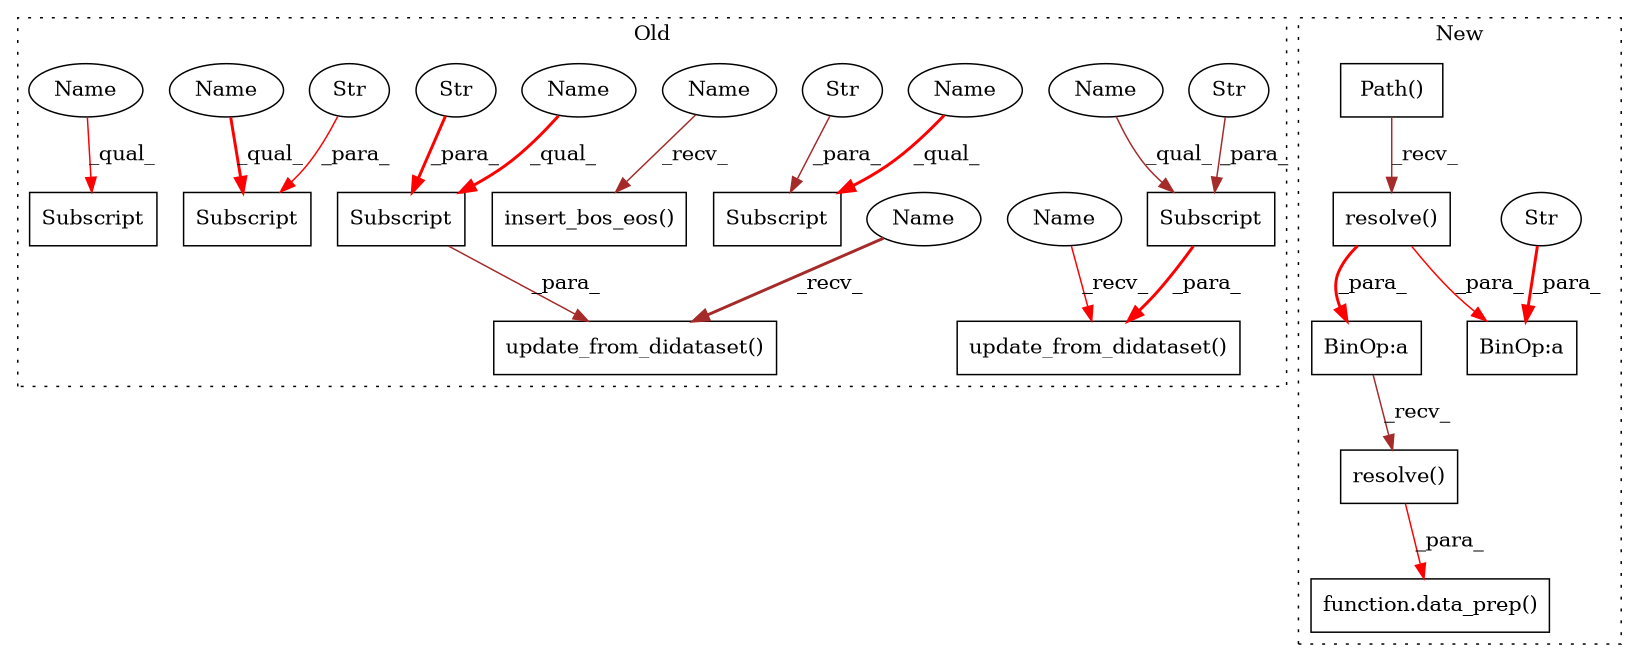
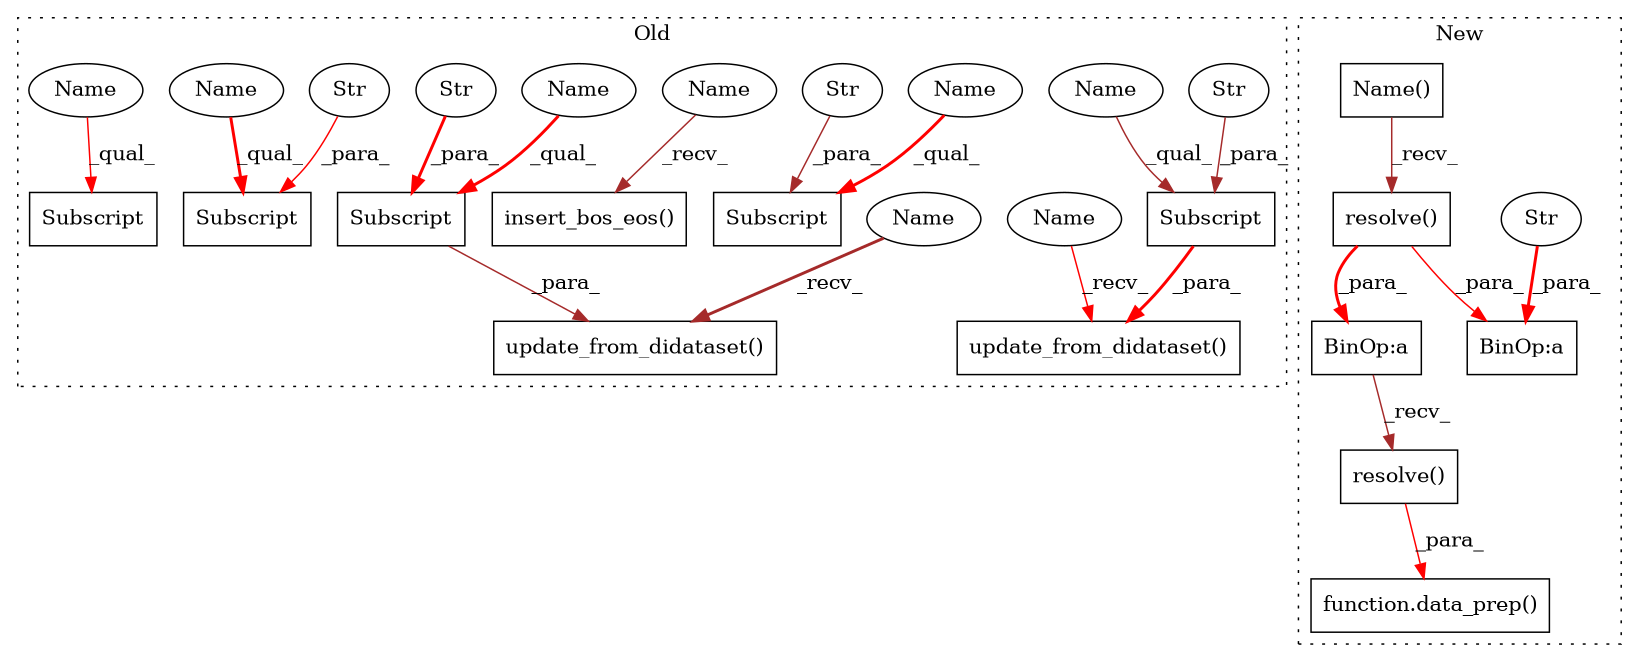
(1392, 90) -> (1392, 90)
